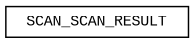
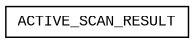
(97, 22) -> (97, 22)
